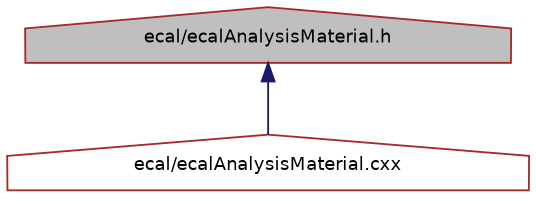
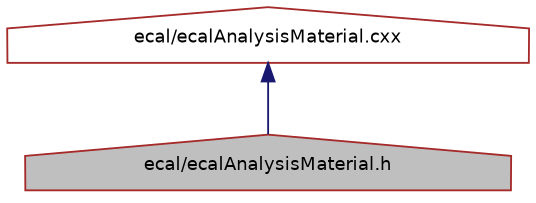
(268, 108) -> (268, 108)
